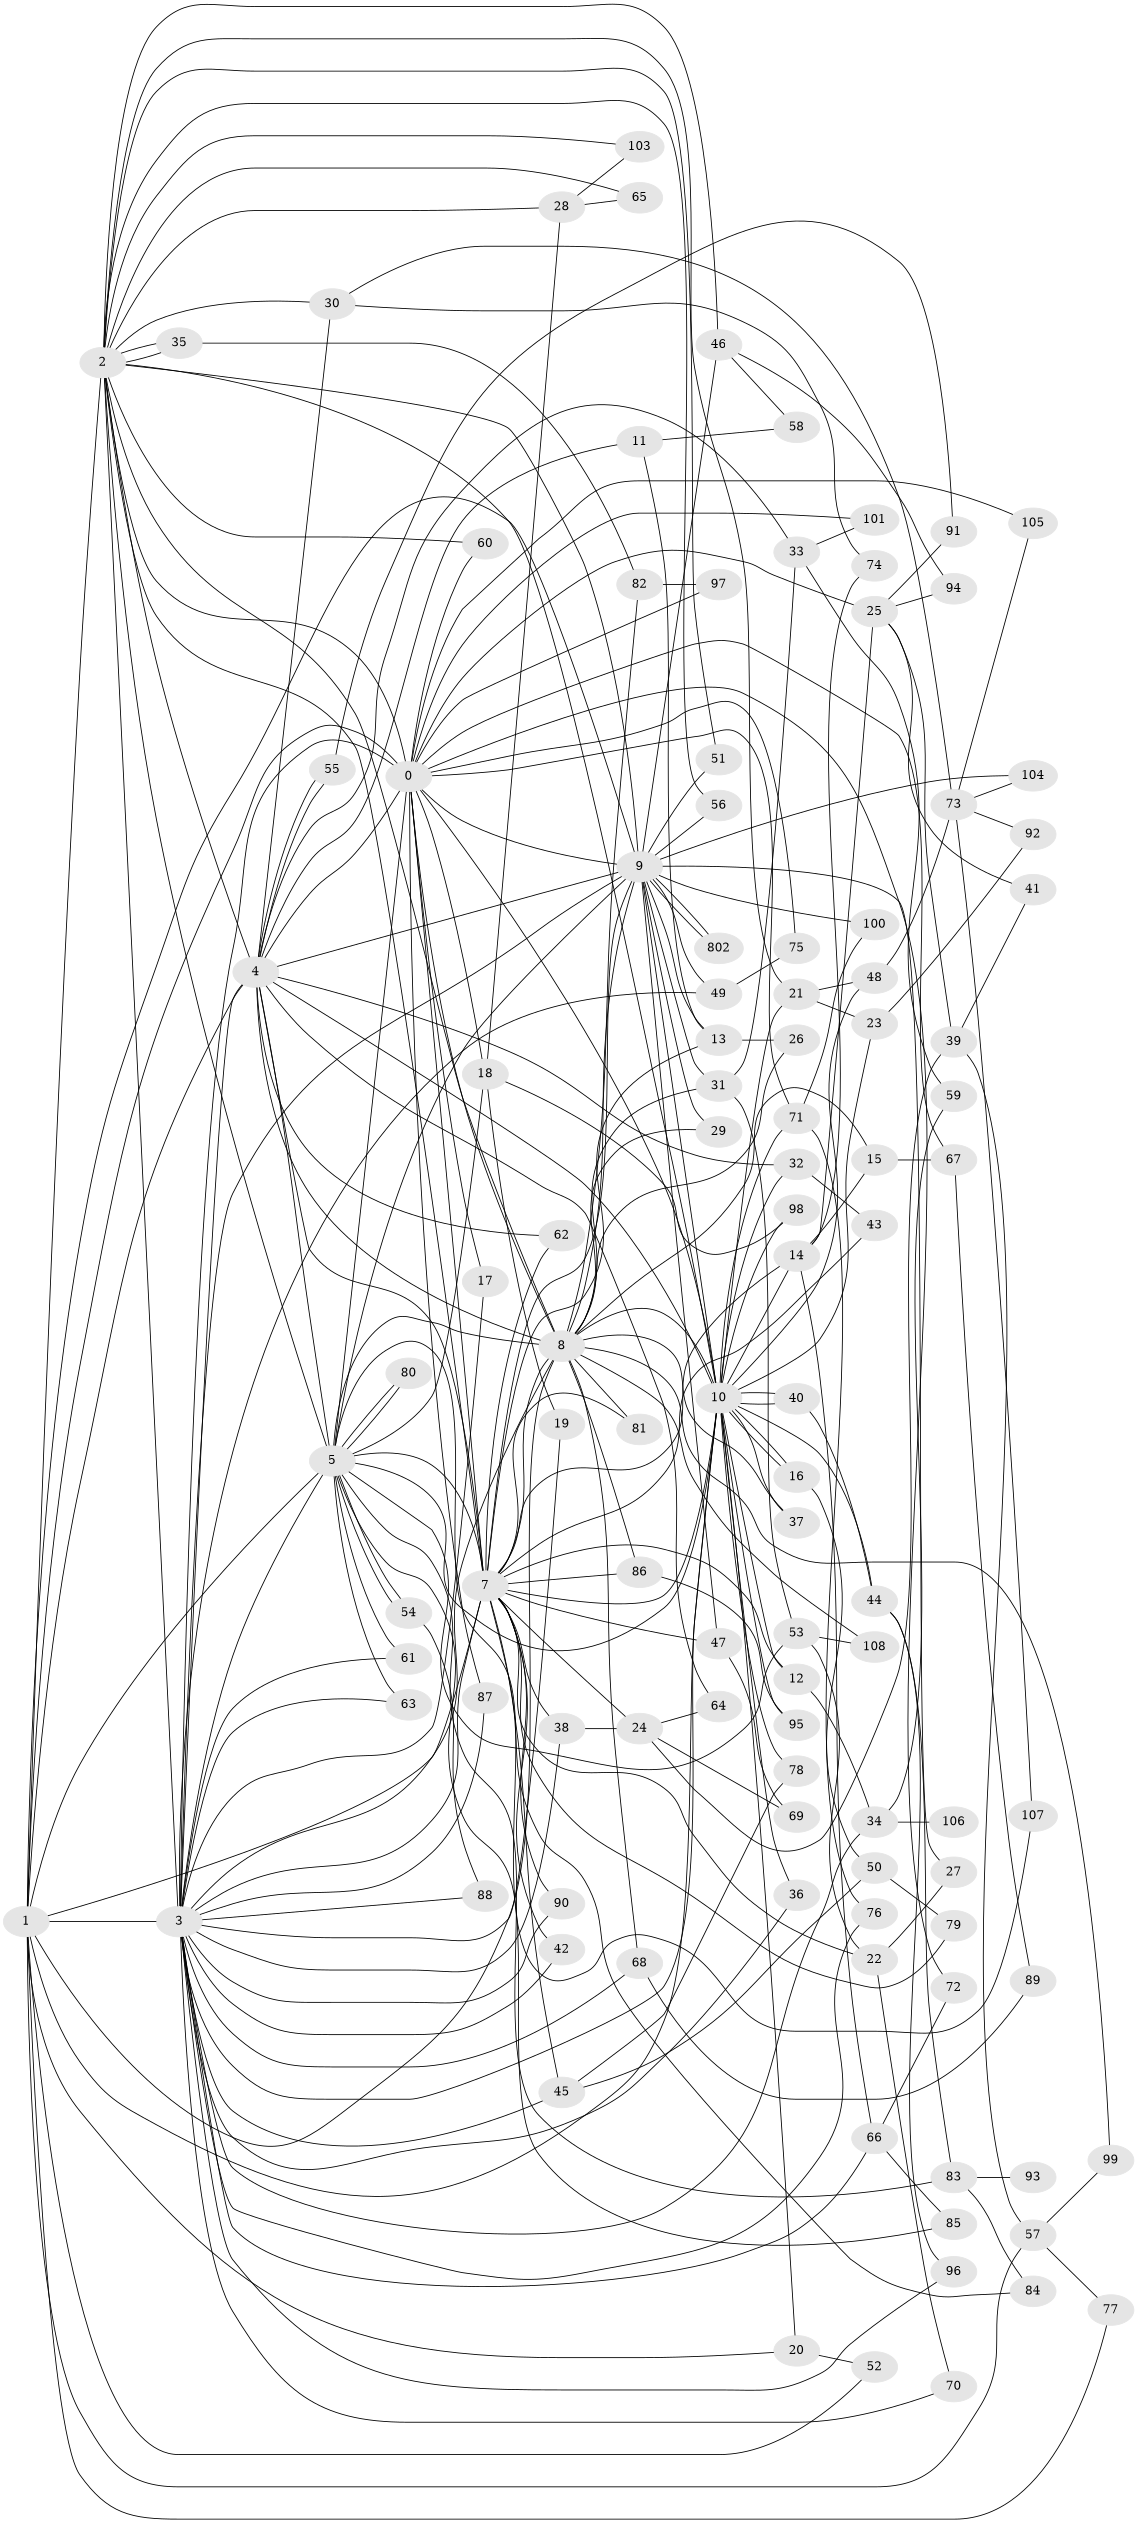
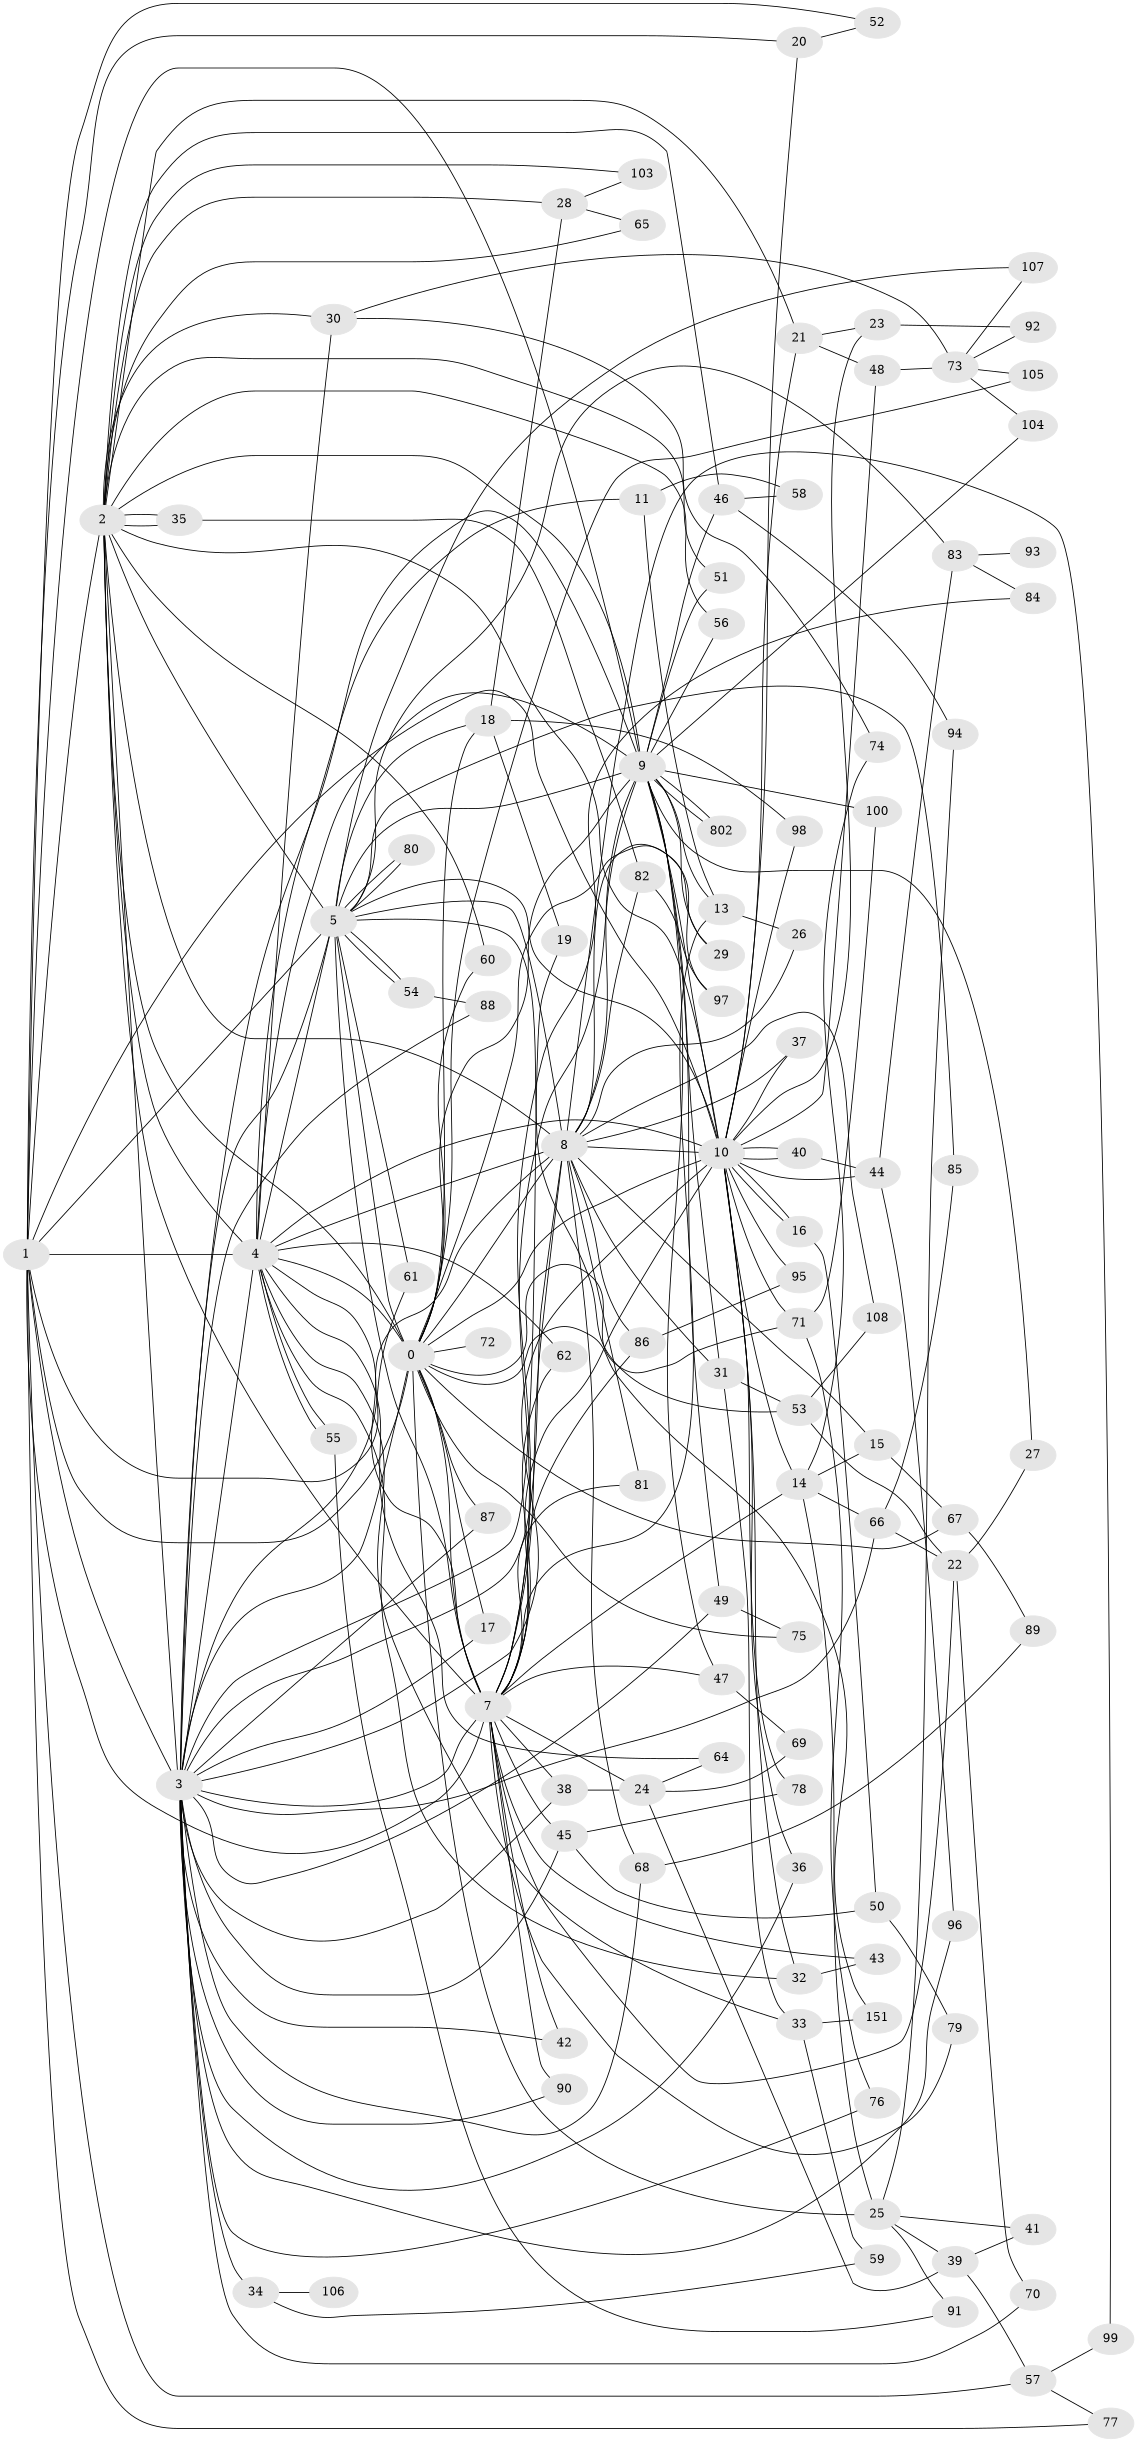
(875, 520) -> (877, 2018)
(797, 1679) -> none
(409, 1705) -> none
(916, 2060) -> (919, 1546)
